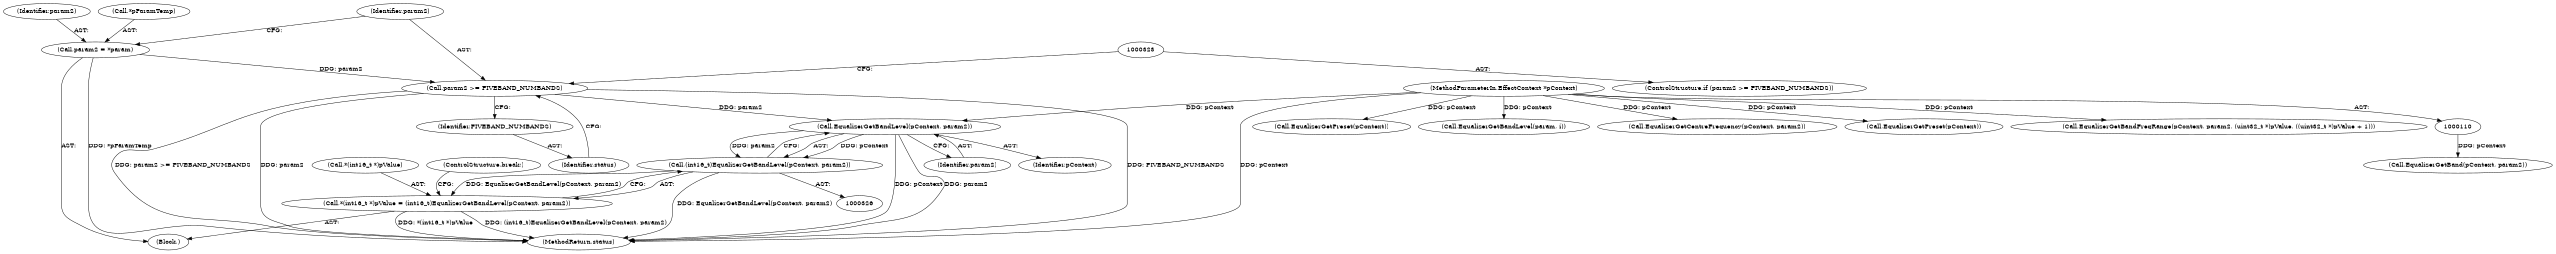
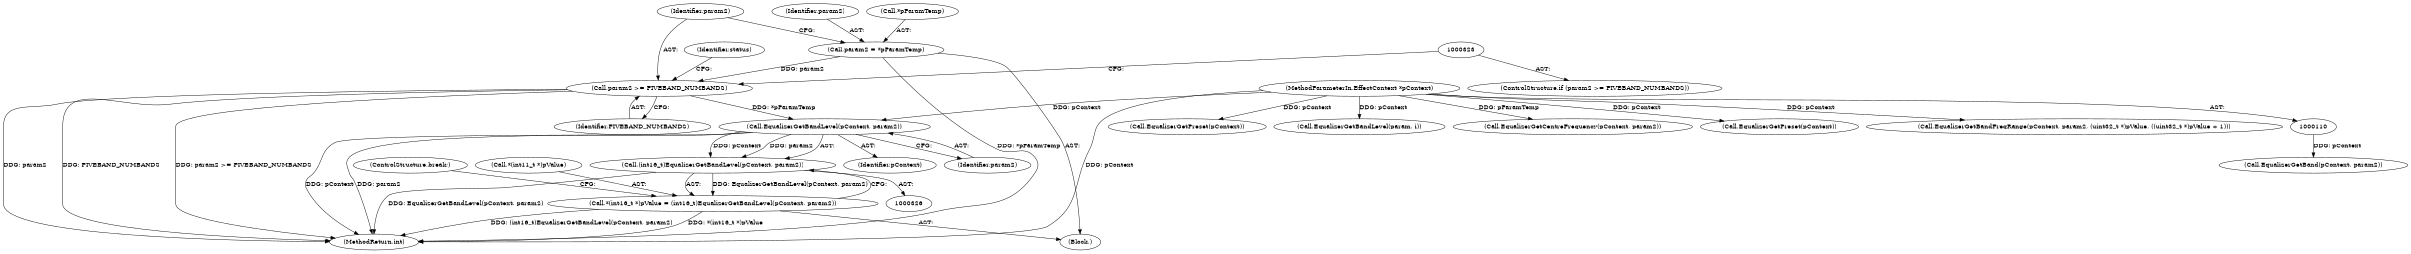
(95, 50) -> (876, 50)
(741, 108) -> (784, 108)
(1647, 108) -> (1509, 108)
(793, 139) -> none
(540, 145) -> (630, 108)
(365, 165) -> (529, 165)
(579, 242) -> (374, 242)
